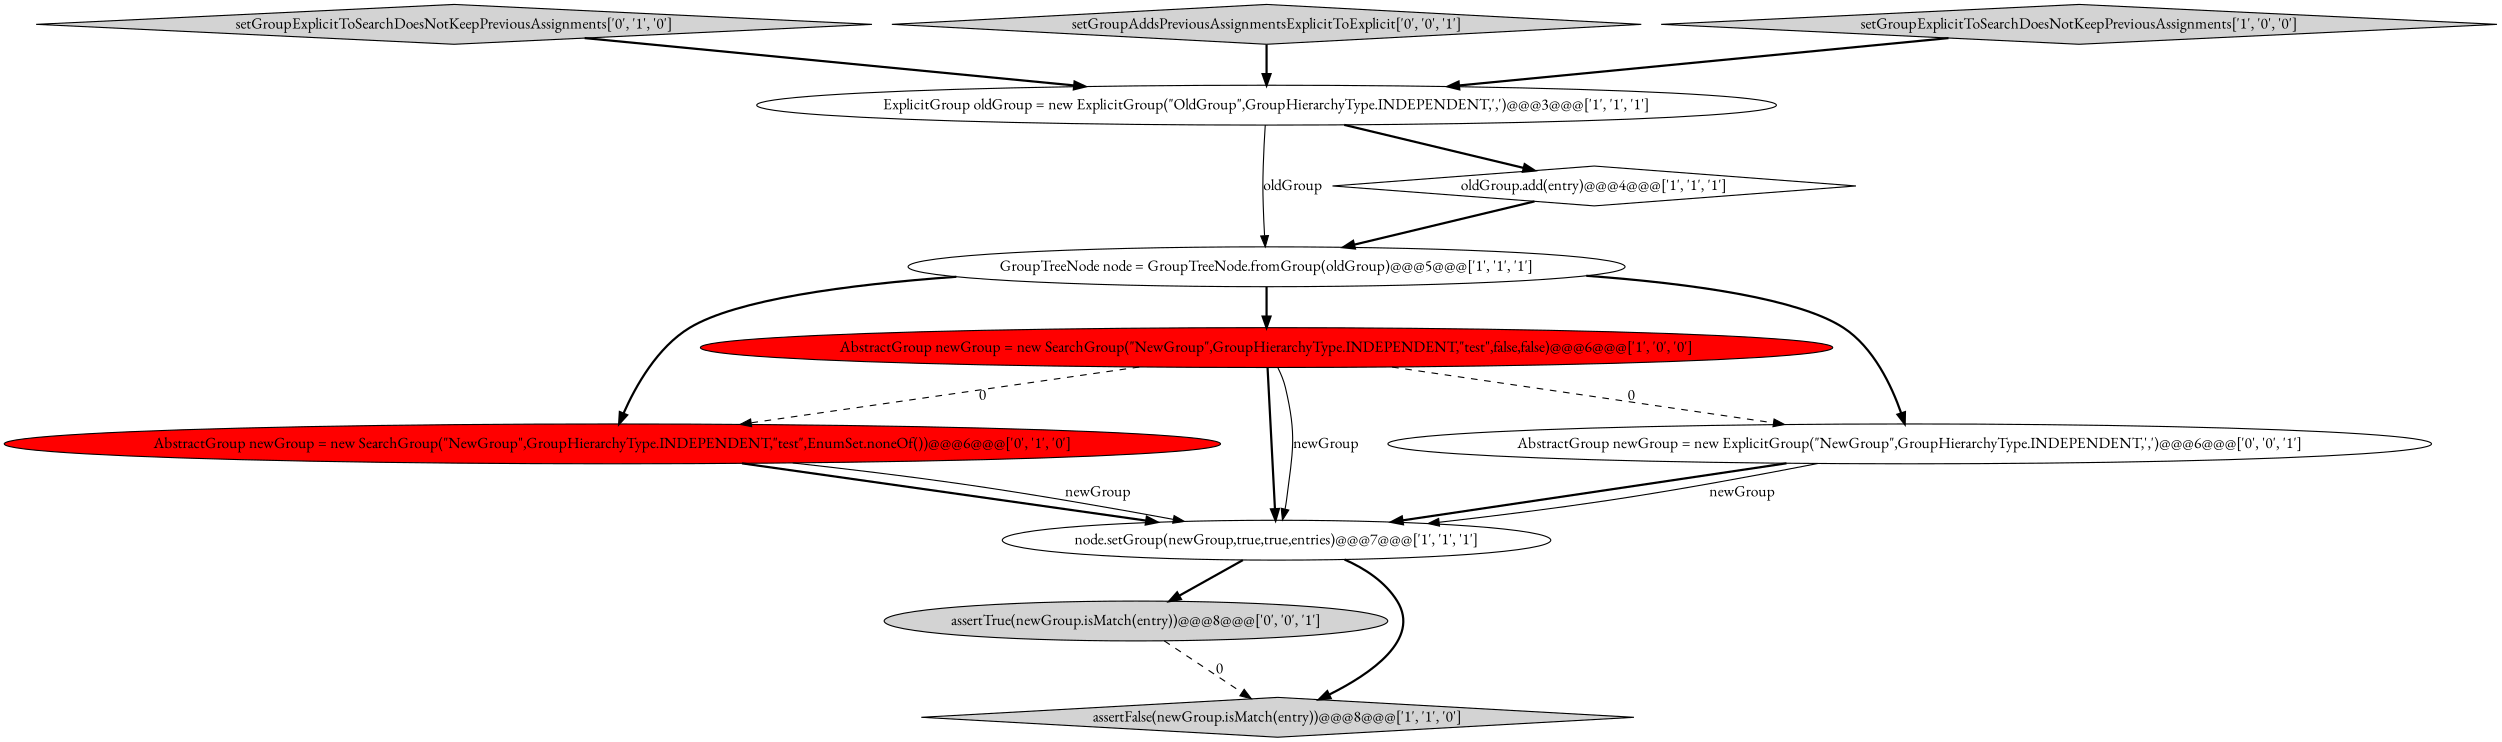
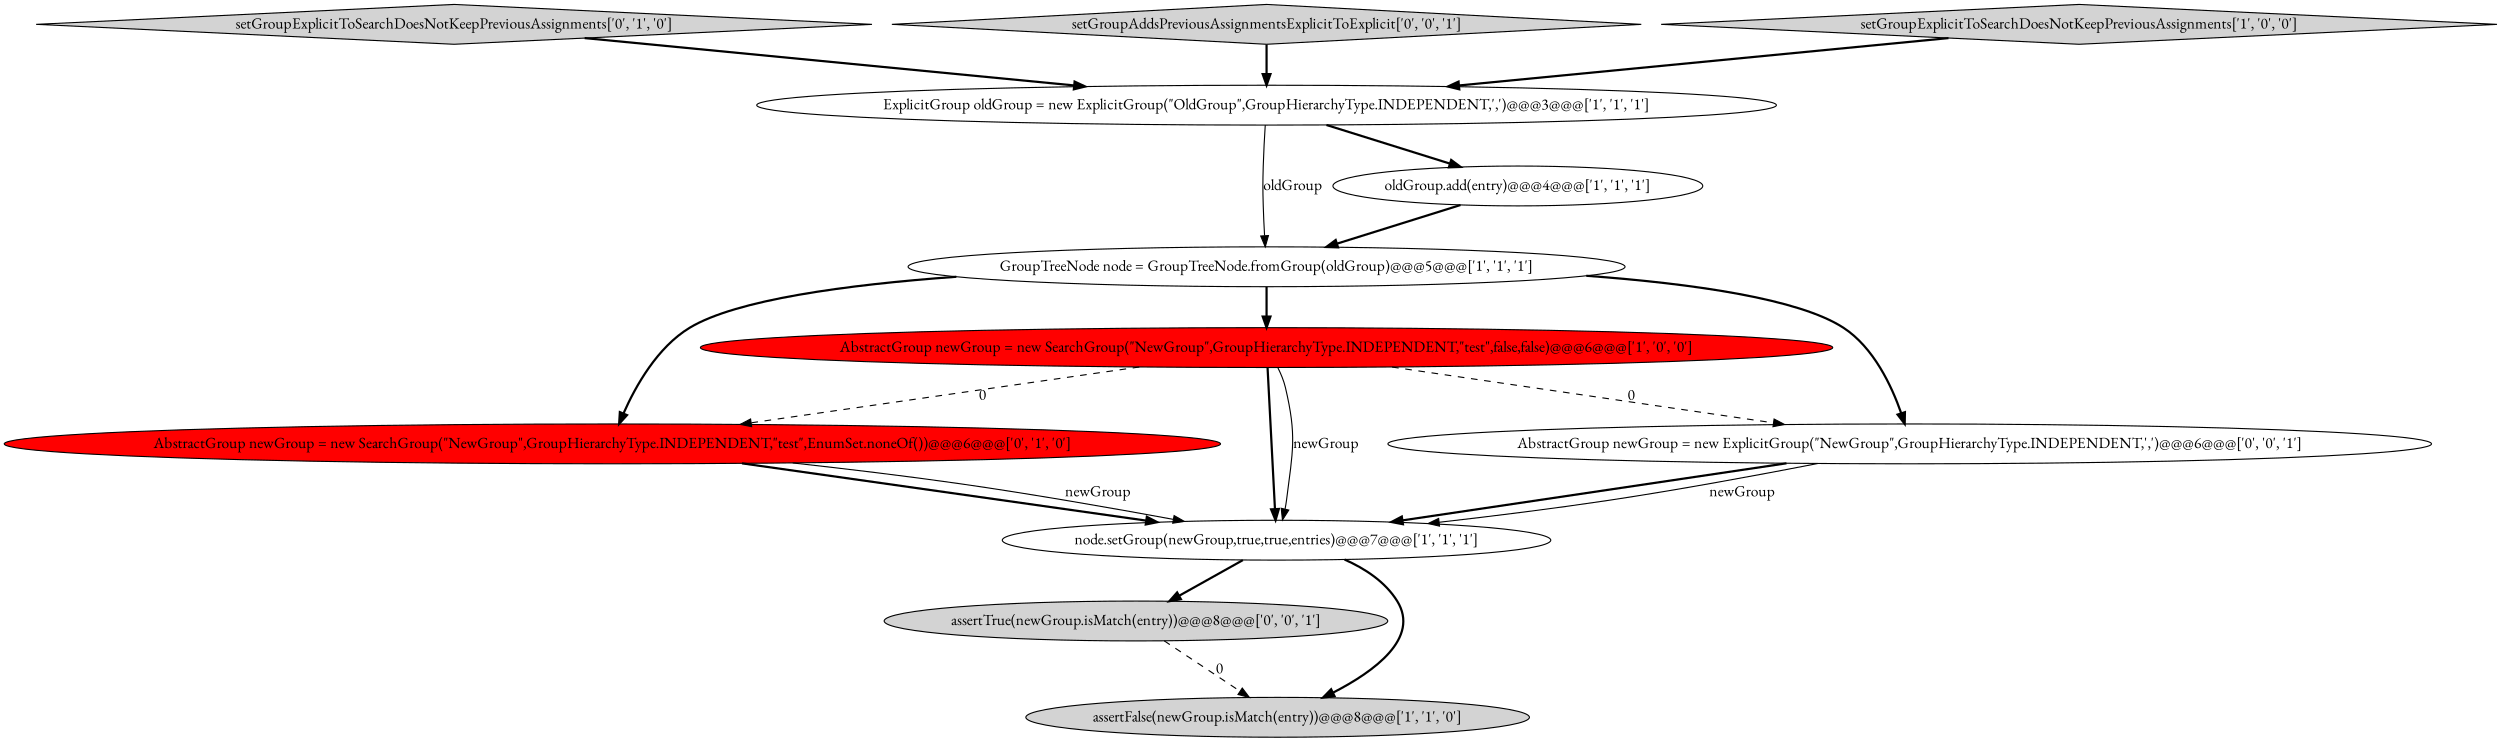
(1594, 186) -> (1518, 186)
(1278, 717) -> (1278, 717)
